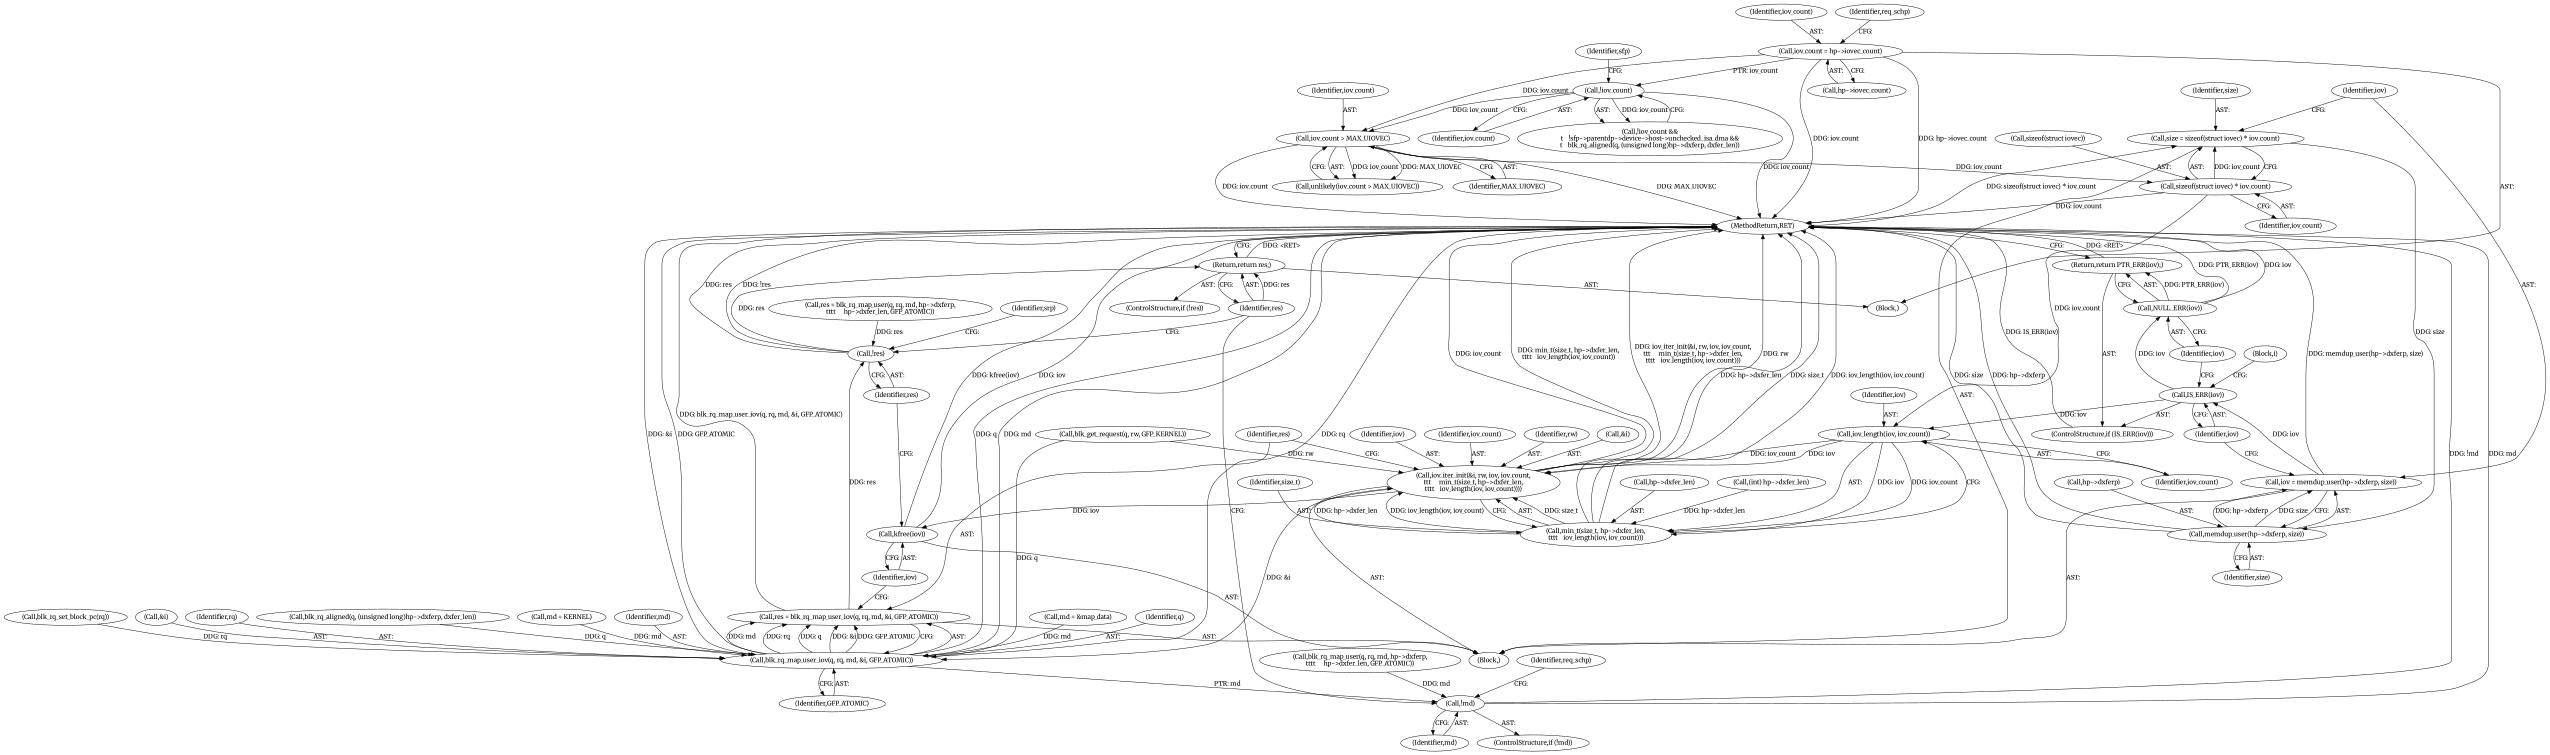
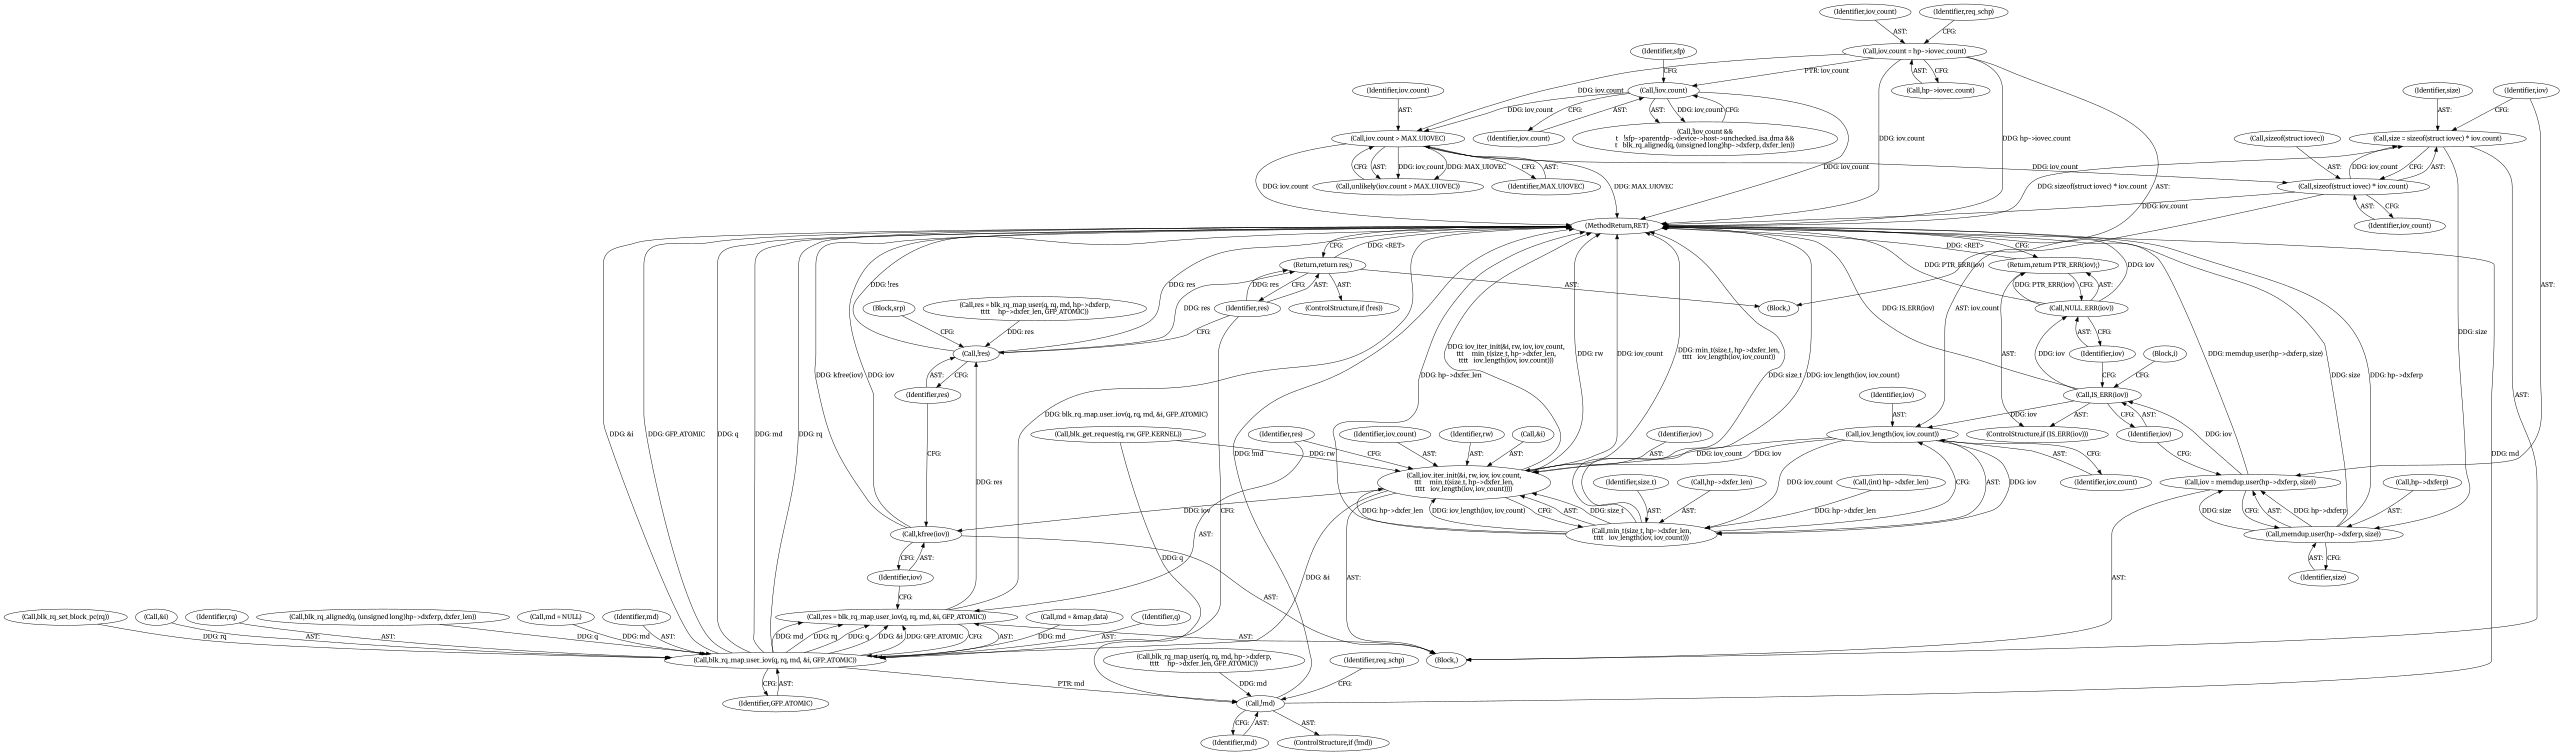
(2004, 257) -> (1866, 304)
(1034, 309) -> (889, 309)
(2078, 309) -> (1977, 309)
(562, 617) -> (556, 617)
